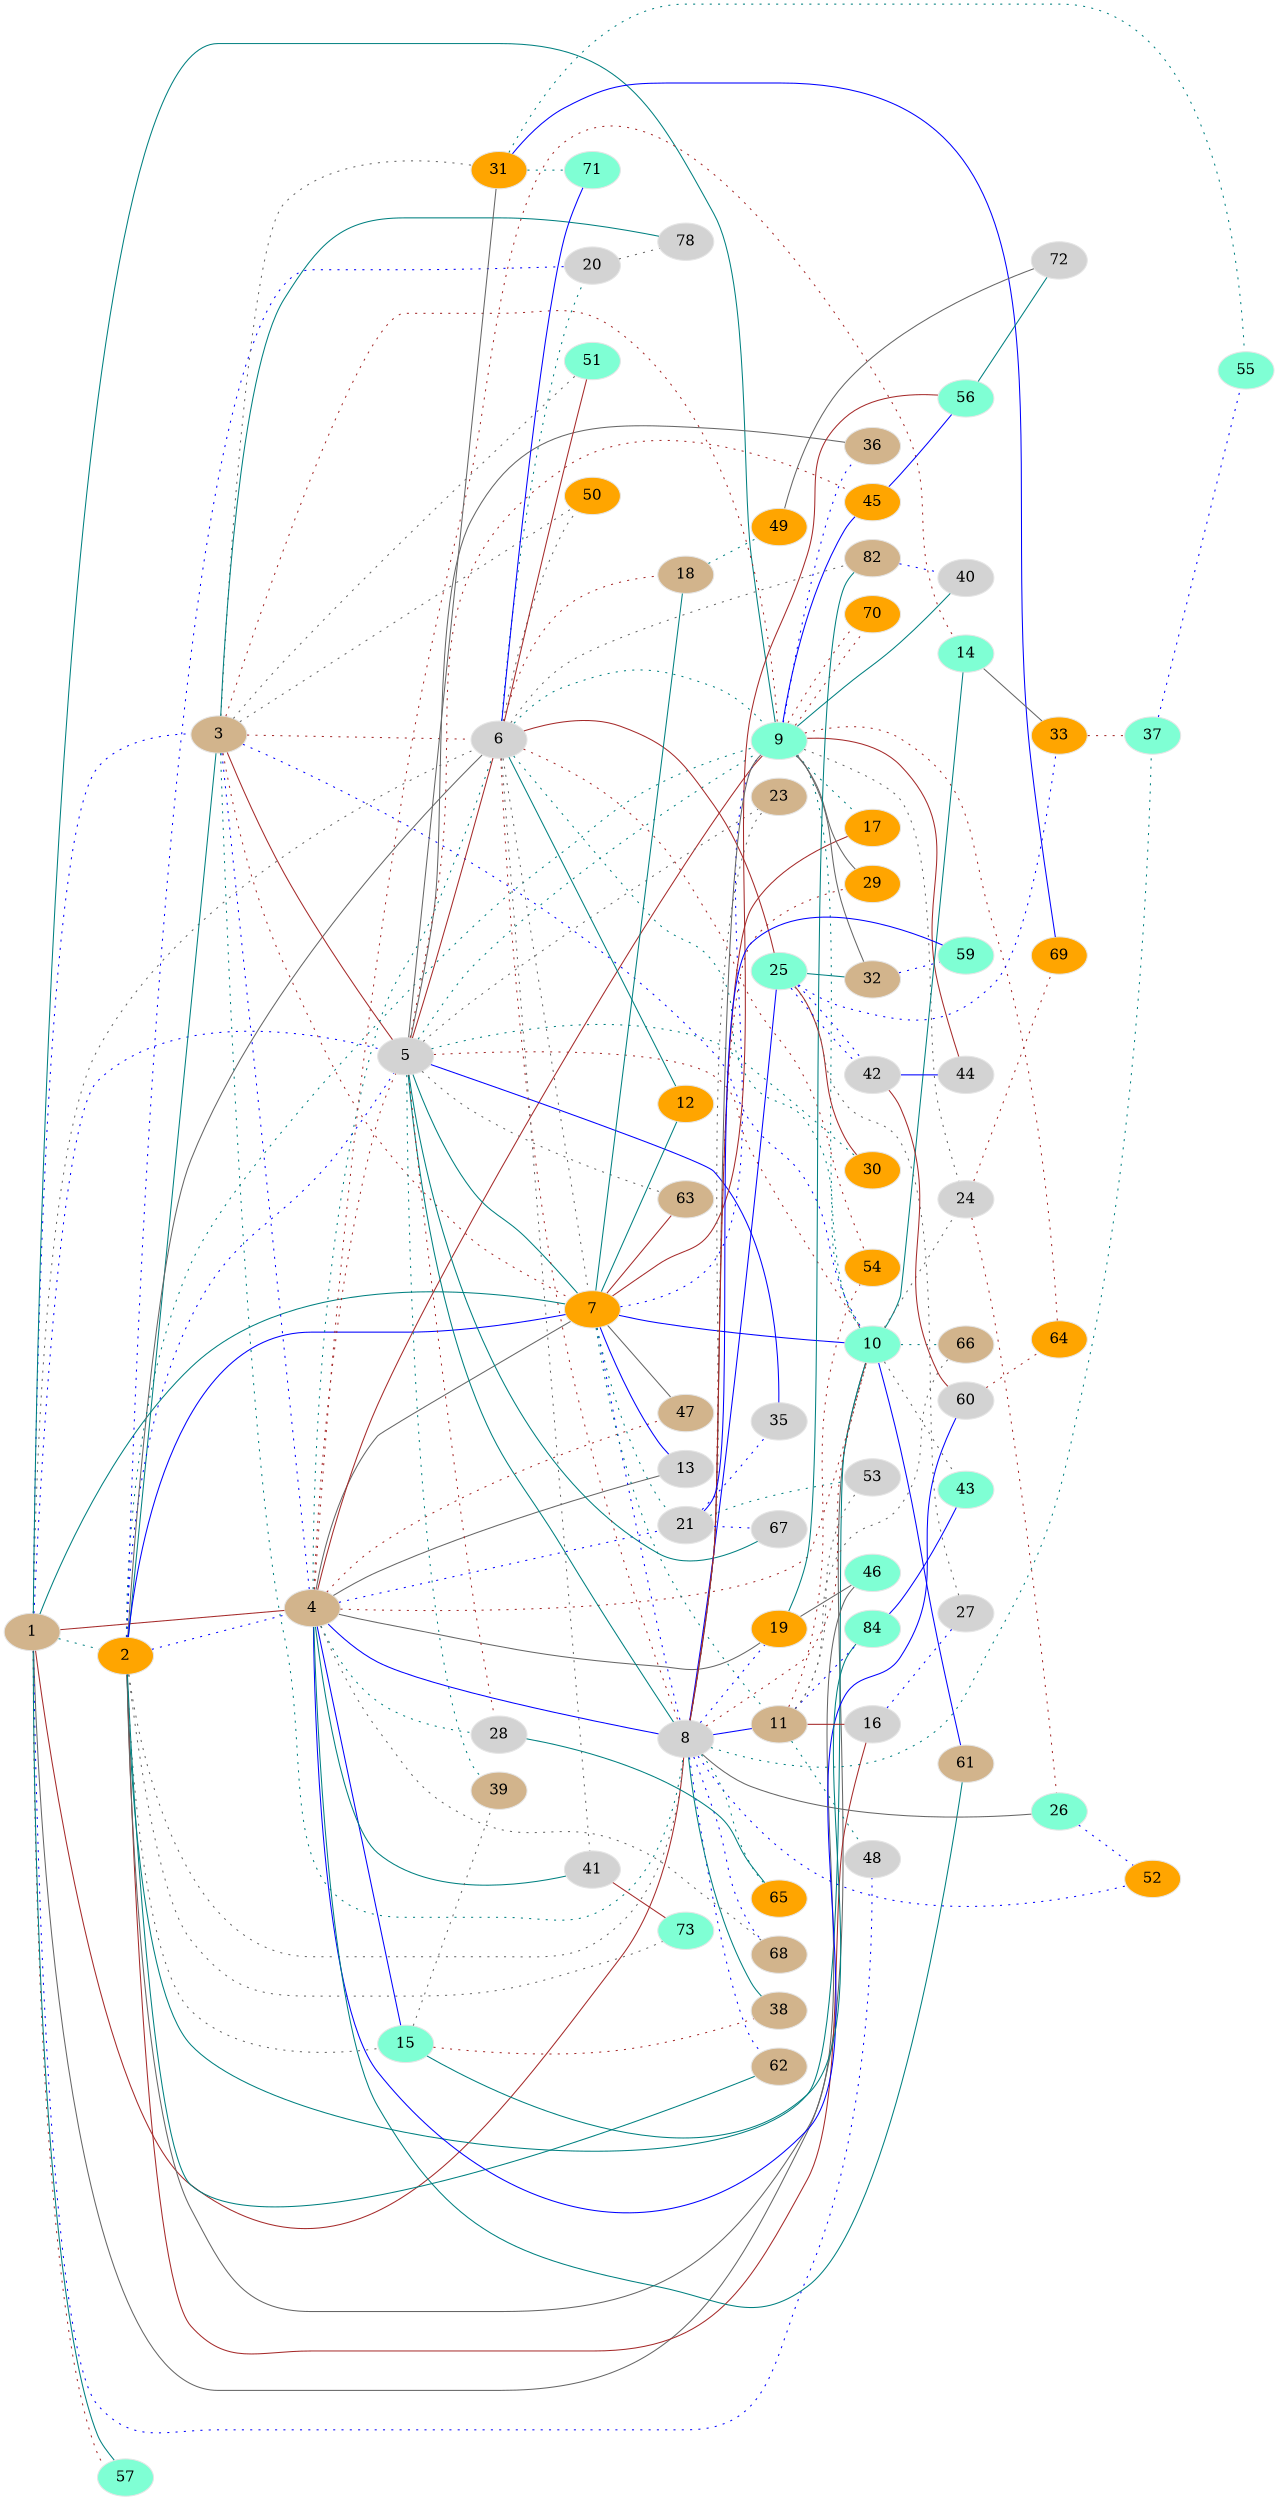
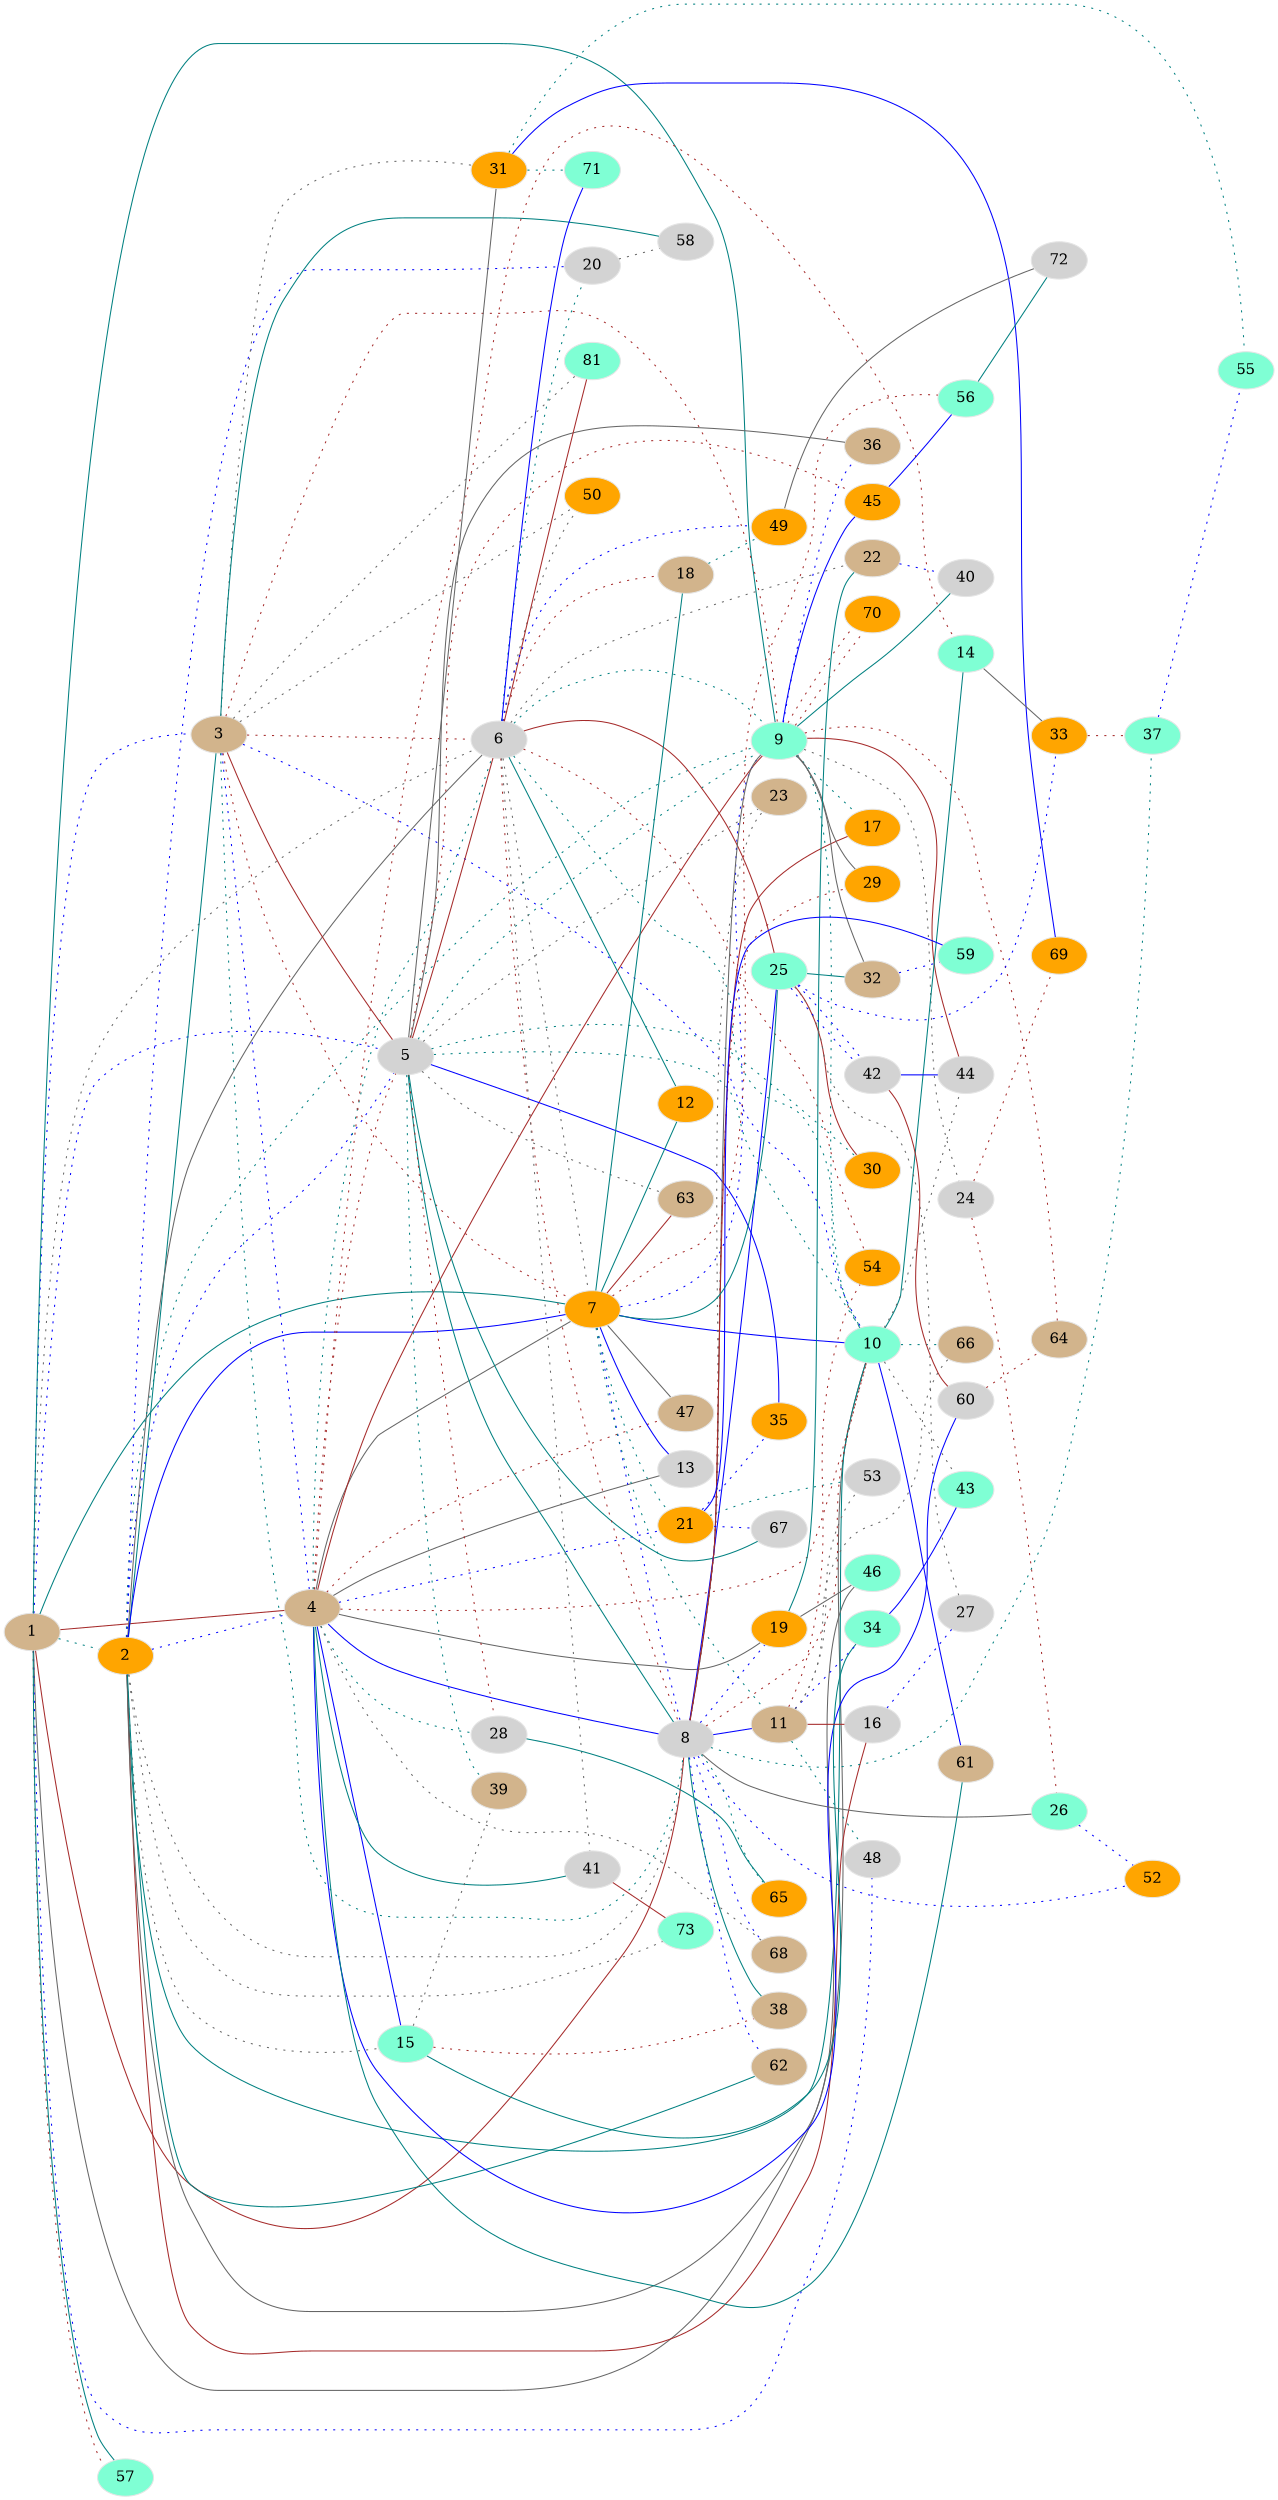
(686, 242) -> (686, 242)
(592, 361) -> (592, 361)
(873, 558) -> (873, 558)
none -> (582, 567)
(744, 907) -> (744, 907)
(705, 1072) -> (705, 1072)
(478, 1197) -> (741, 1250)
(909, 1289) -> (928, 1206)
(1059, 1339) -> (1059, 1339)
(779, 1421) -> (779, 1421)
(686, 1525) -> (686, 1525)
(873, 1629) -> (873, 1629)
